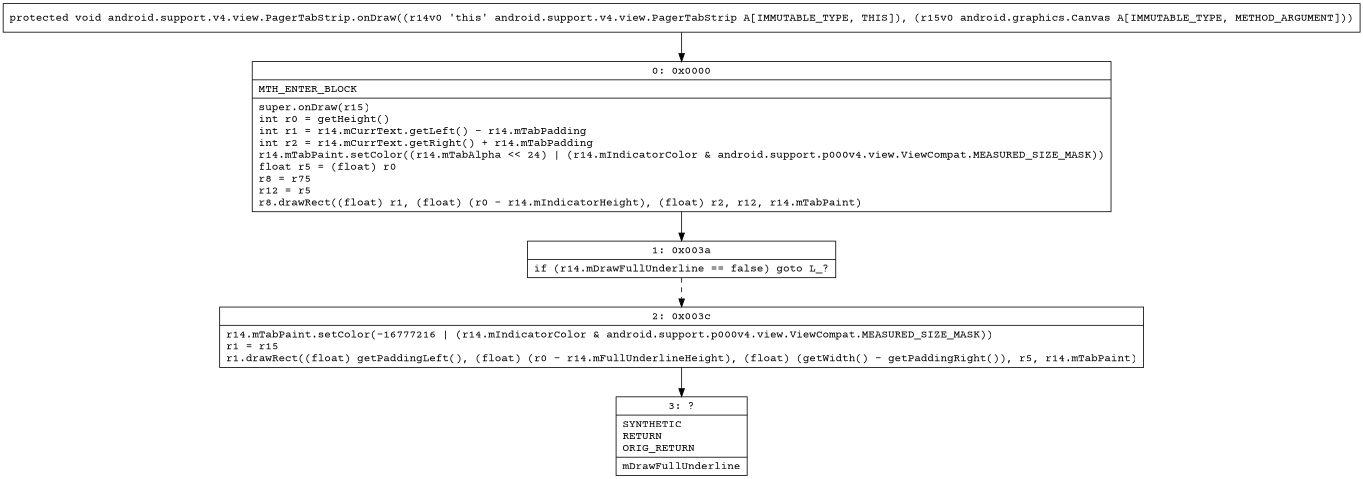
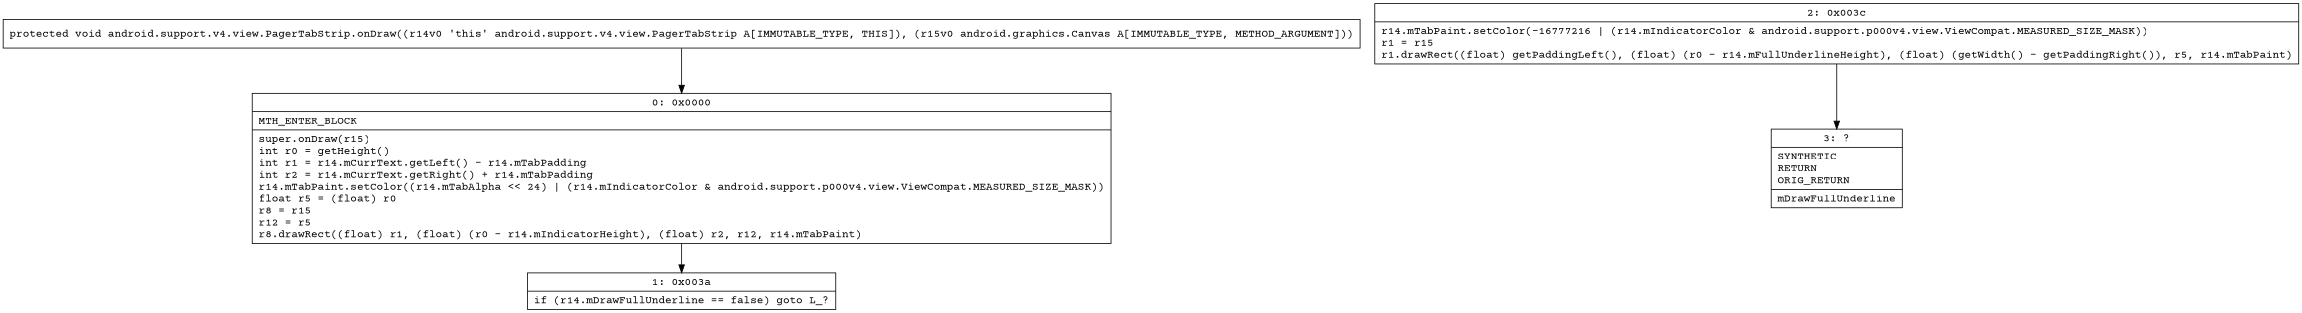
(285, 178) -> (285, 210)
(682, 288) -> none
